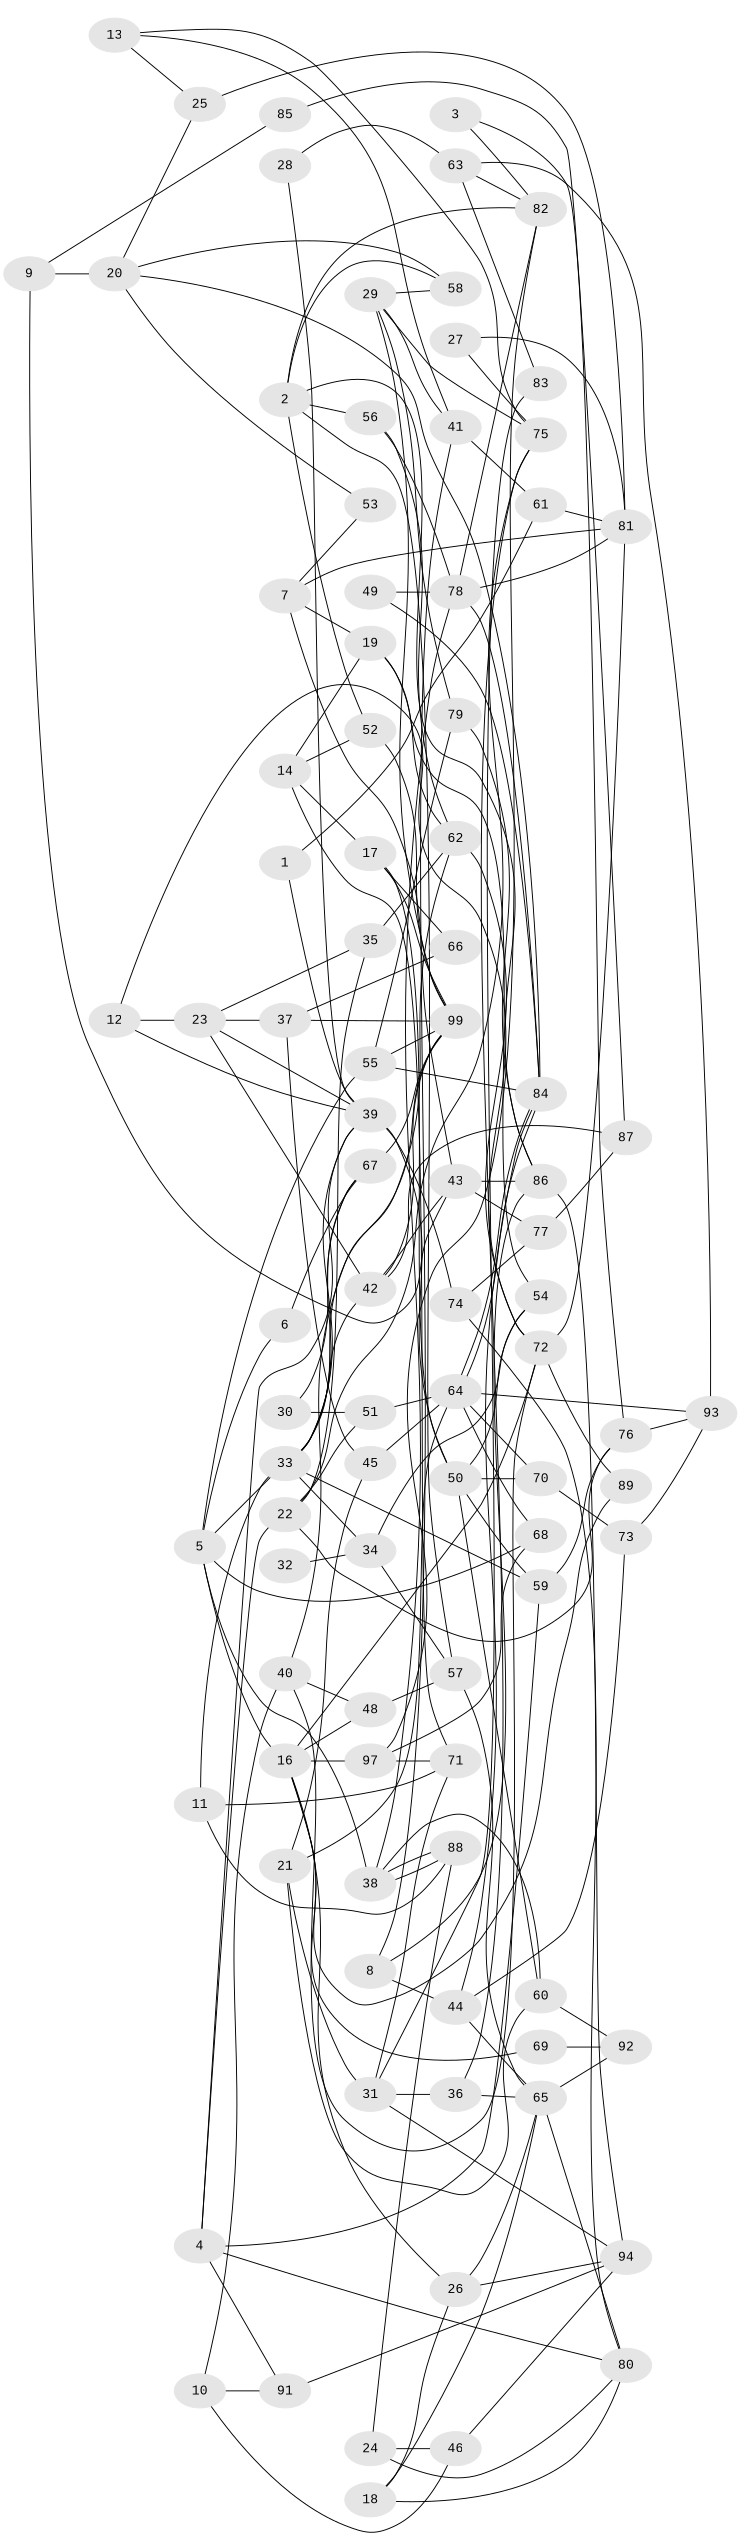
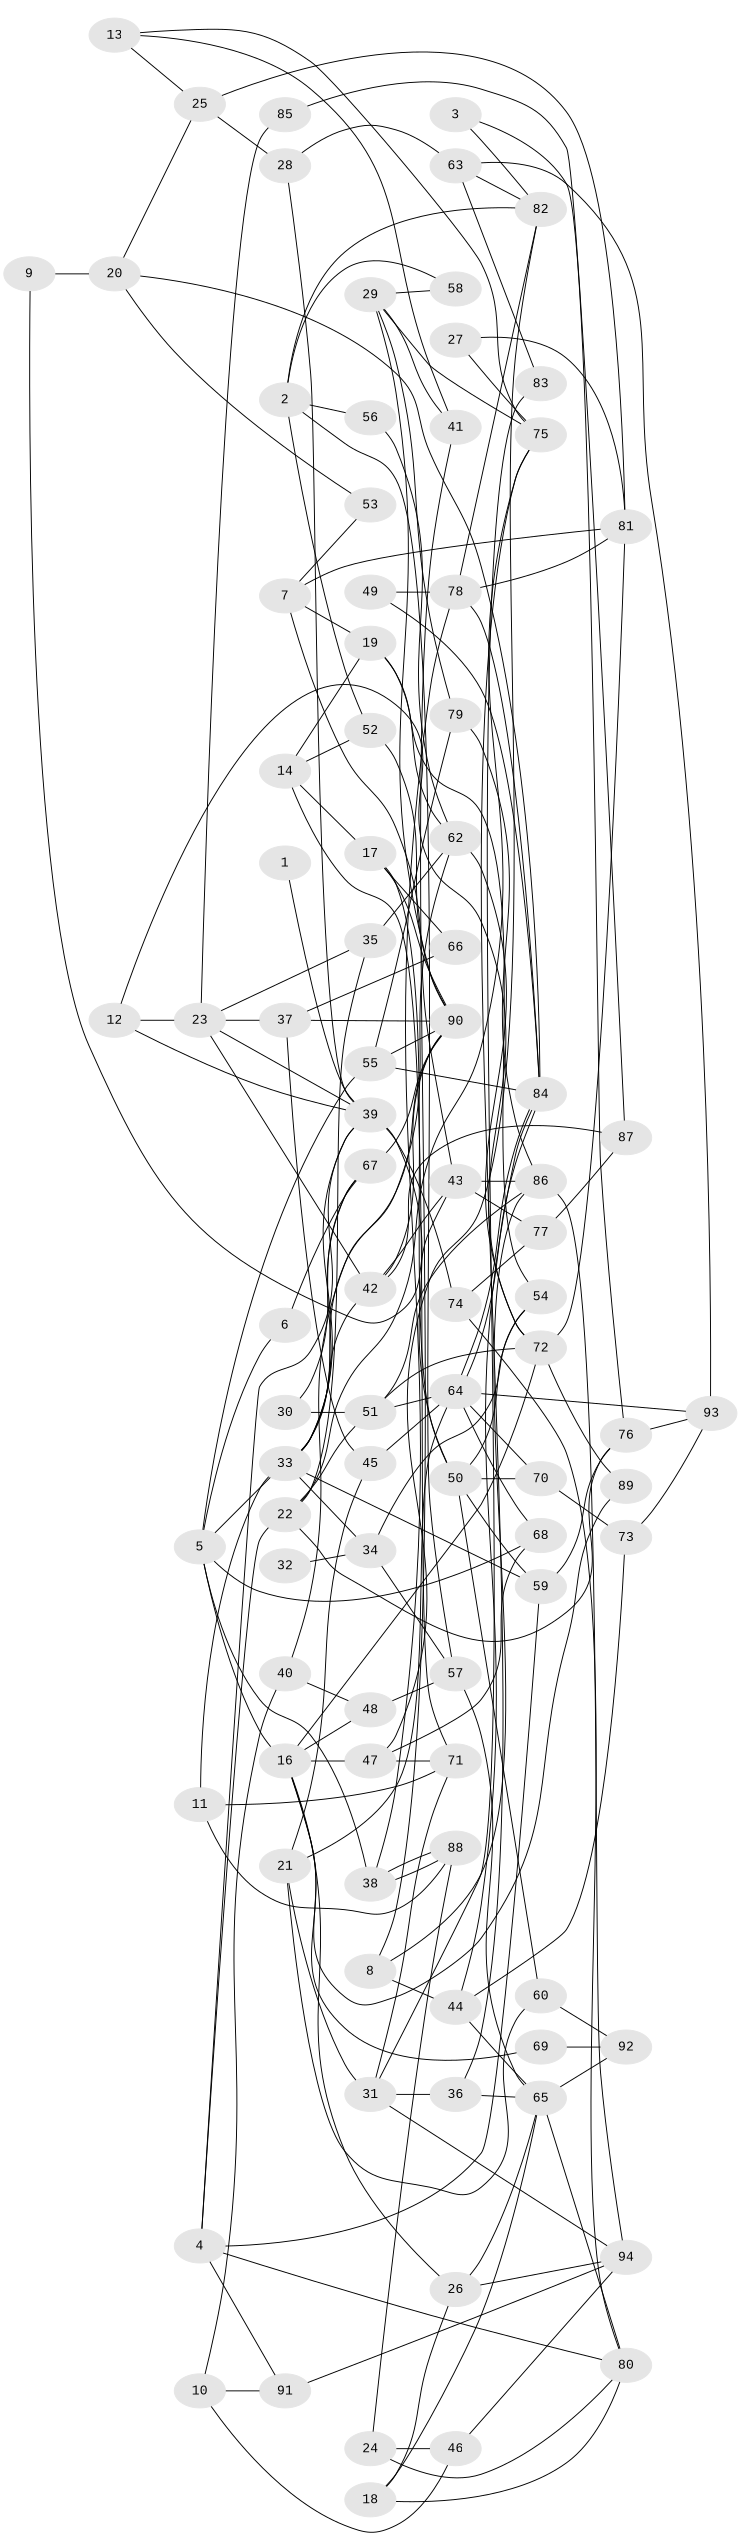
none -> (243, 135)
(168, 188) -> (218, 563)
(283, 242) -> none
(541, 505) -> none
(428, 516) -> none
(434, 746) -> (429, 1280)
(456, 1021) -> (456, 1021)
(370, 1761) -> (370, 1761)
(478, 1821) -> none
(467, 2131) -> (445, 1361)
